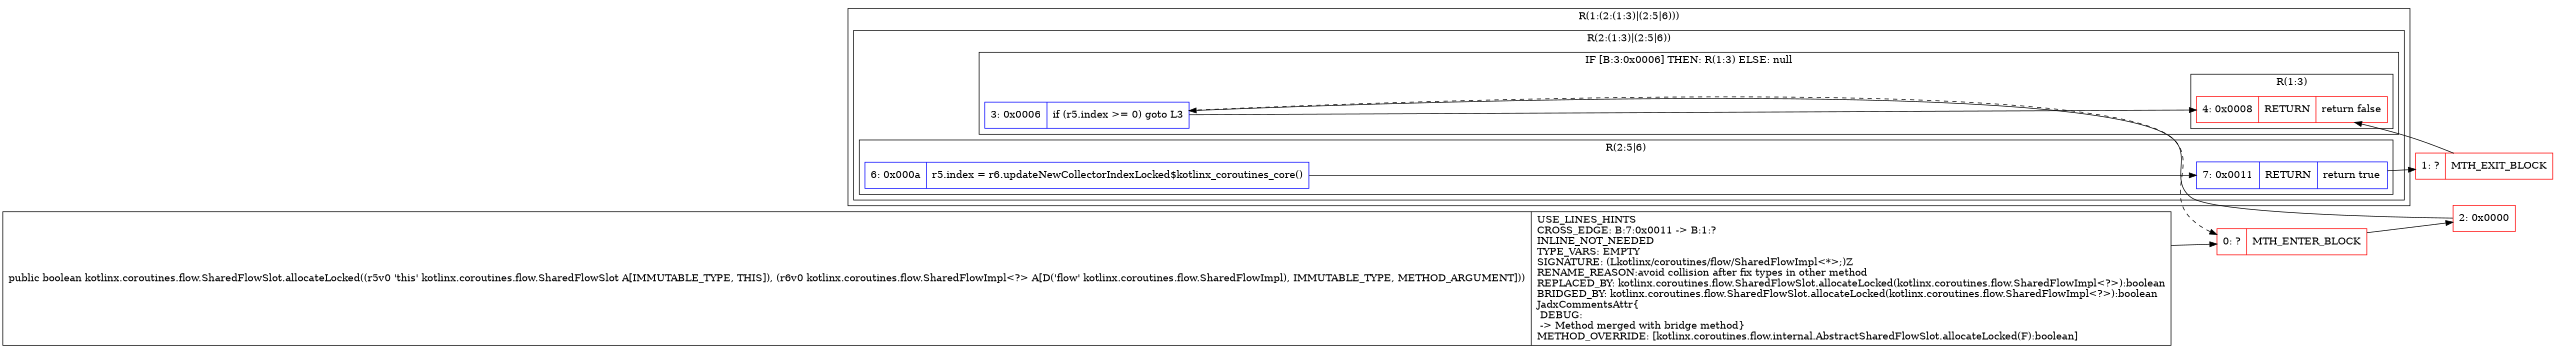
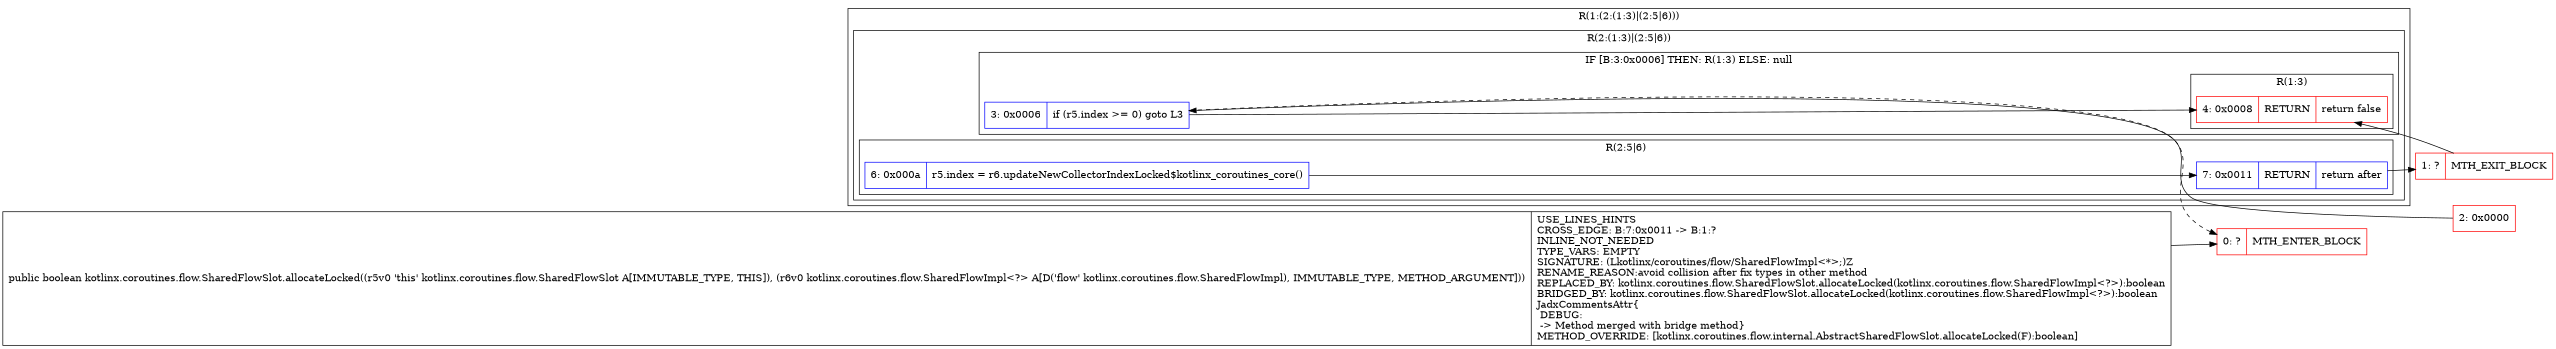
(2352, 175) -> (2352, 175)
(2406, 228) -> none
